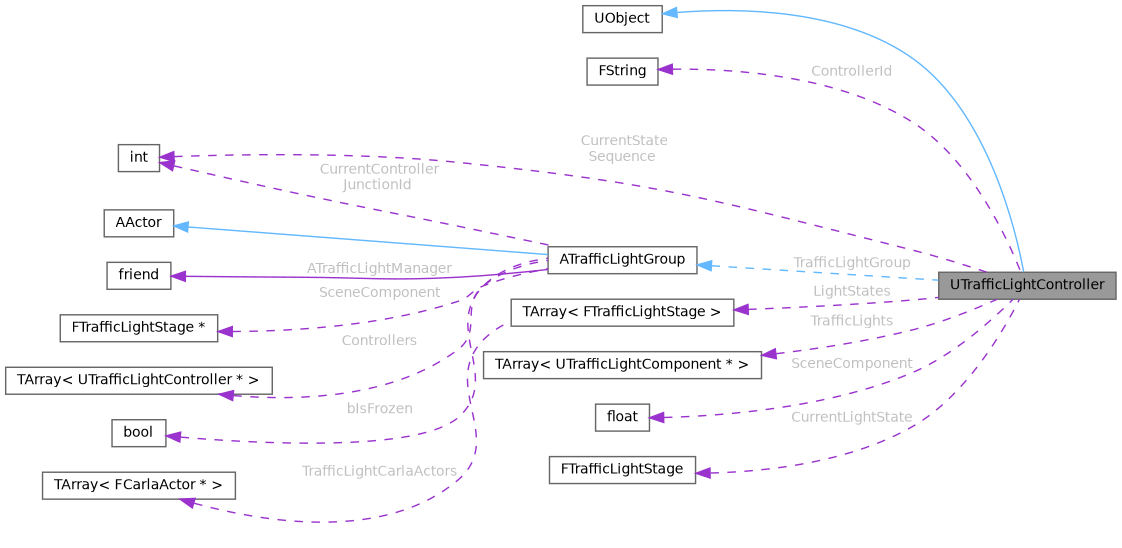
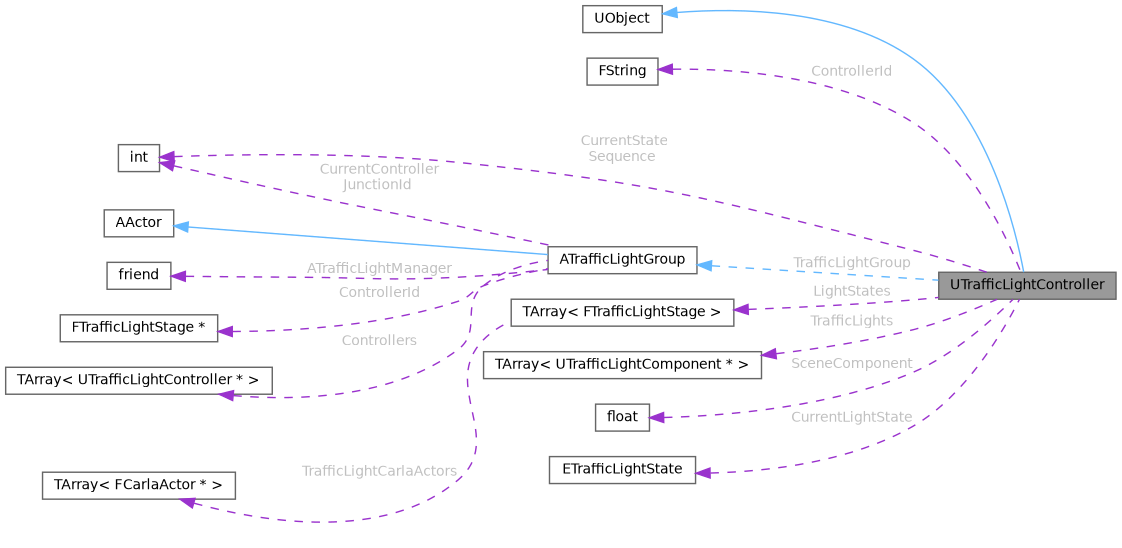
(367, 278) -> (367, 278)
(378, 294) -> (378, 294)
(139, 433) -> none
(623, 470) -> (623, 470)
